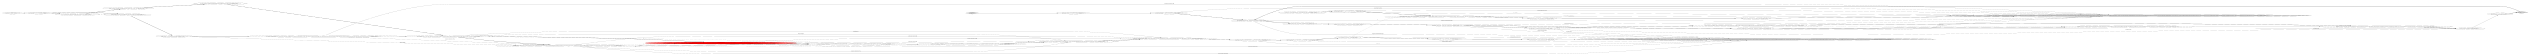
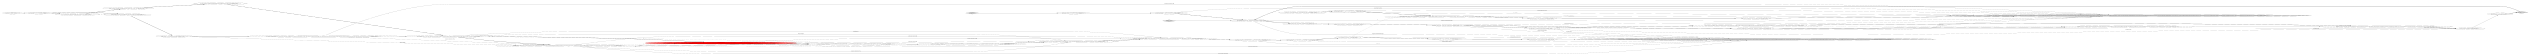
none -> (1169, 21)
